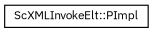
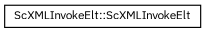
(76, 16) -> (103, 16)
